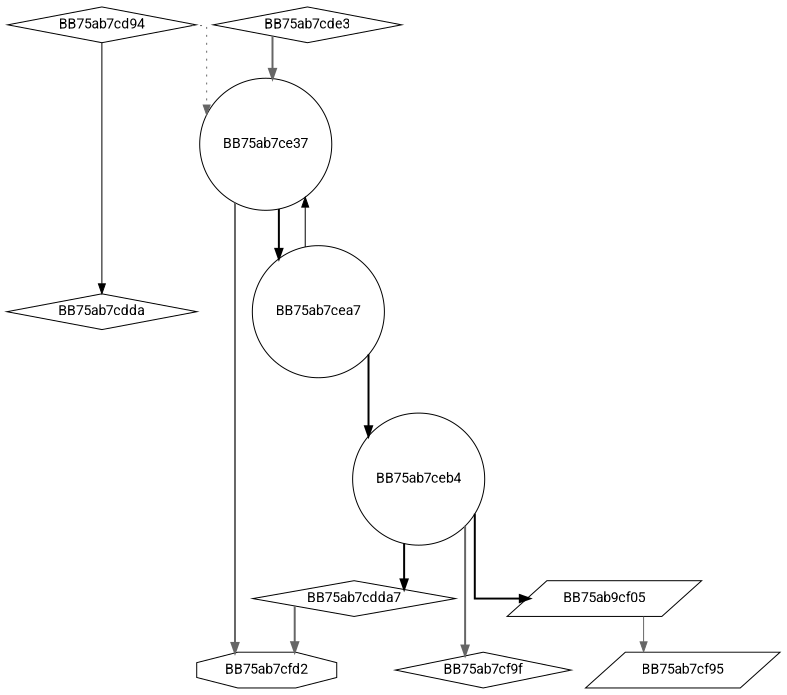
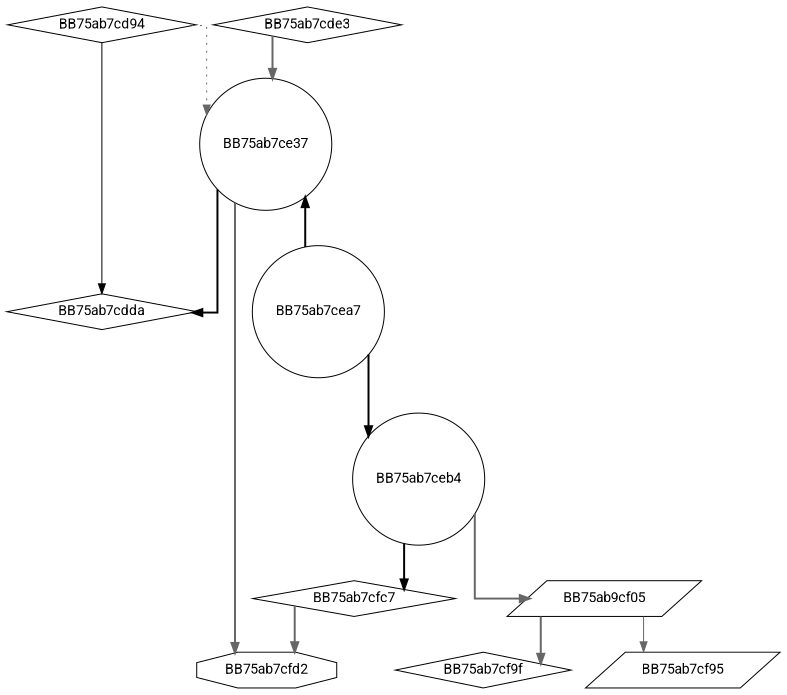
(305, 227) -> (305, 227)
(279, 229) -> (217, 259)
(475, 579) -> (475, 579)
(465, 586) -> (541, 635)
(354, 599) -> (354, 599)
